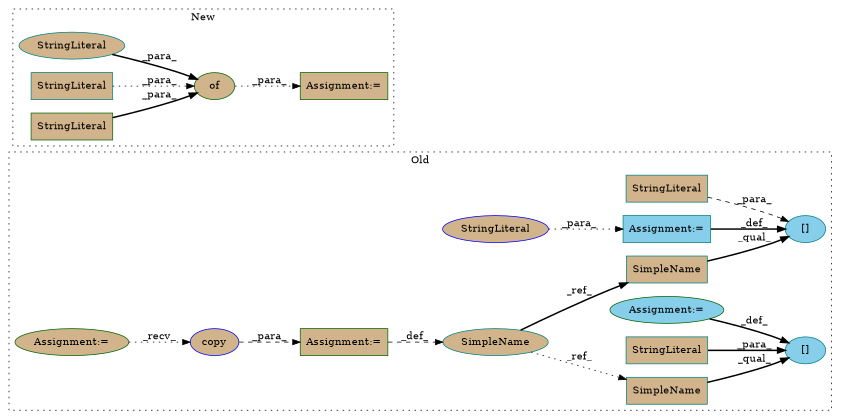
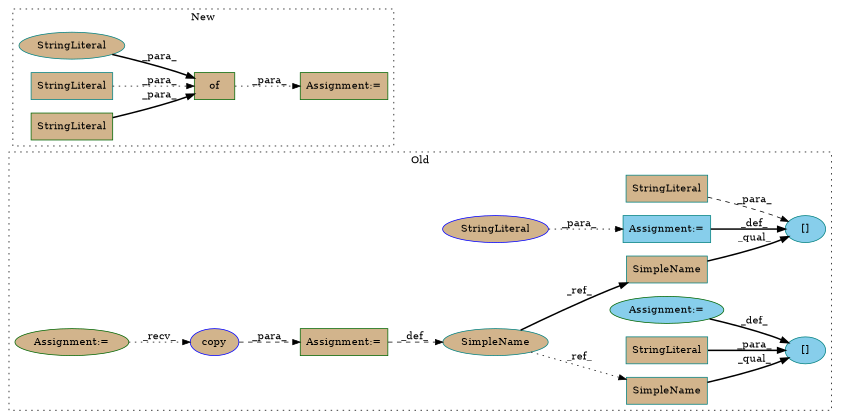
(215, 86) -> (215, 86)
